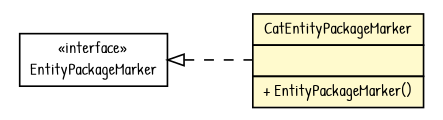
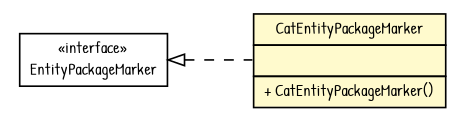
(338, 91) -> (350, 91)
